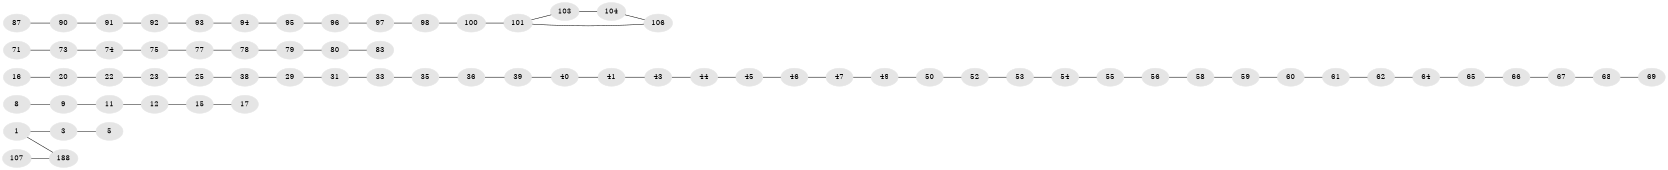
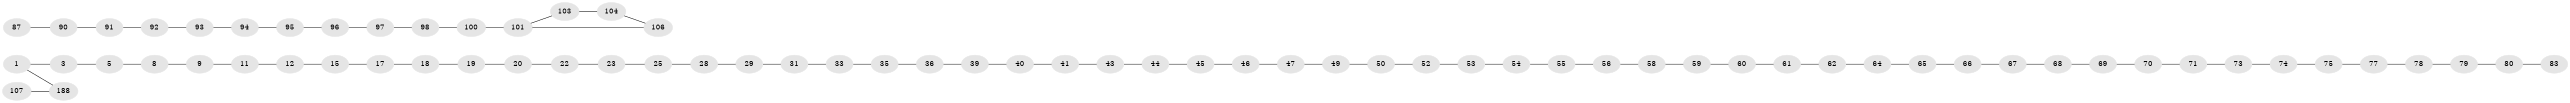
none -> (132, 64)
none -> (425, 64)
none -> (2148, 64)
(17, 77) -> (471, 64)
(245, 77) -> (704, 64)
